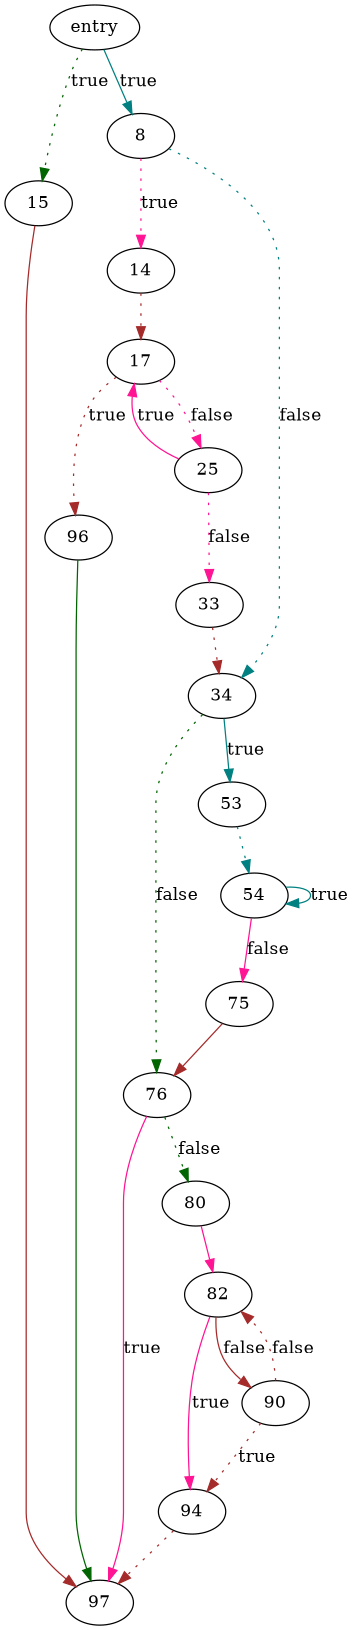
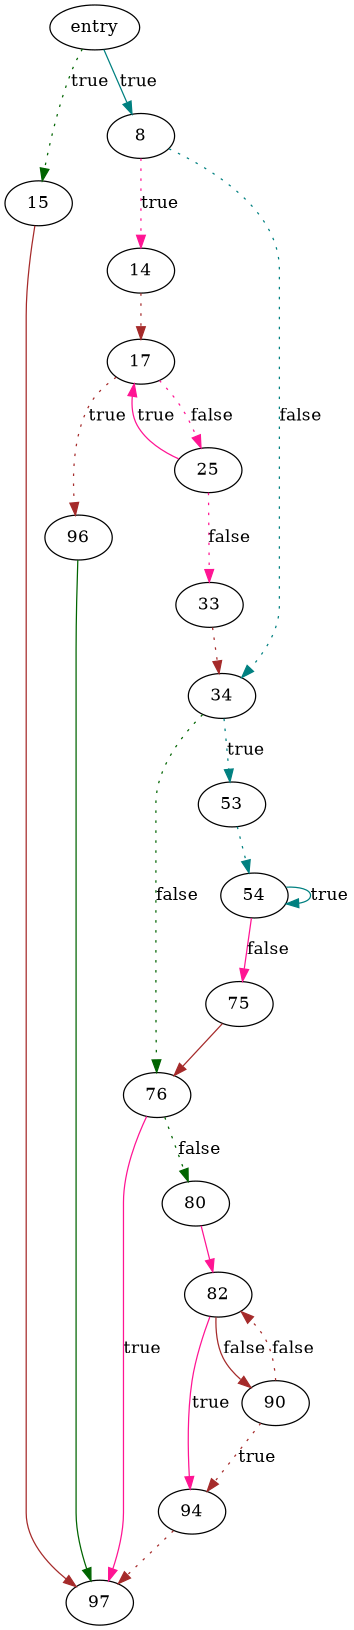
(226, 744) -> (226, 744)
